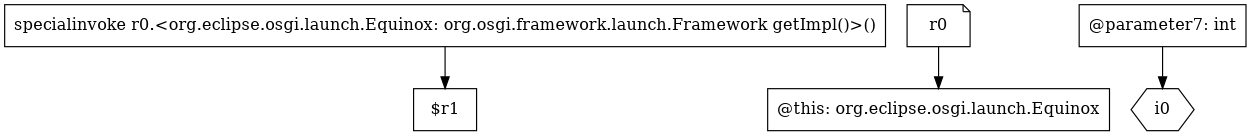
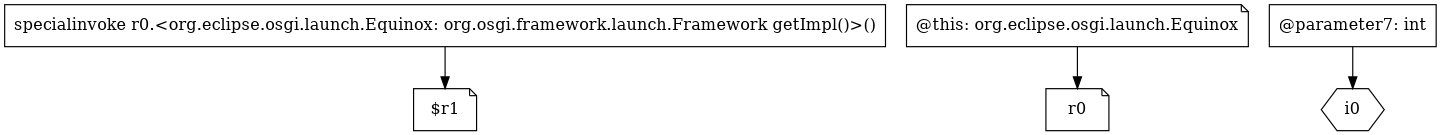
(939, 62) -> (1077, 62)
(445, 110) -> (445, 110)
(939, 110) -> (1077, 26)
